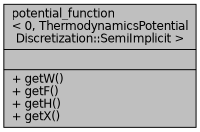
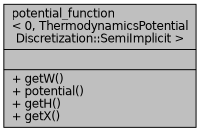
(35, 92) -> (48, 92)
